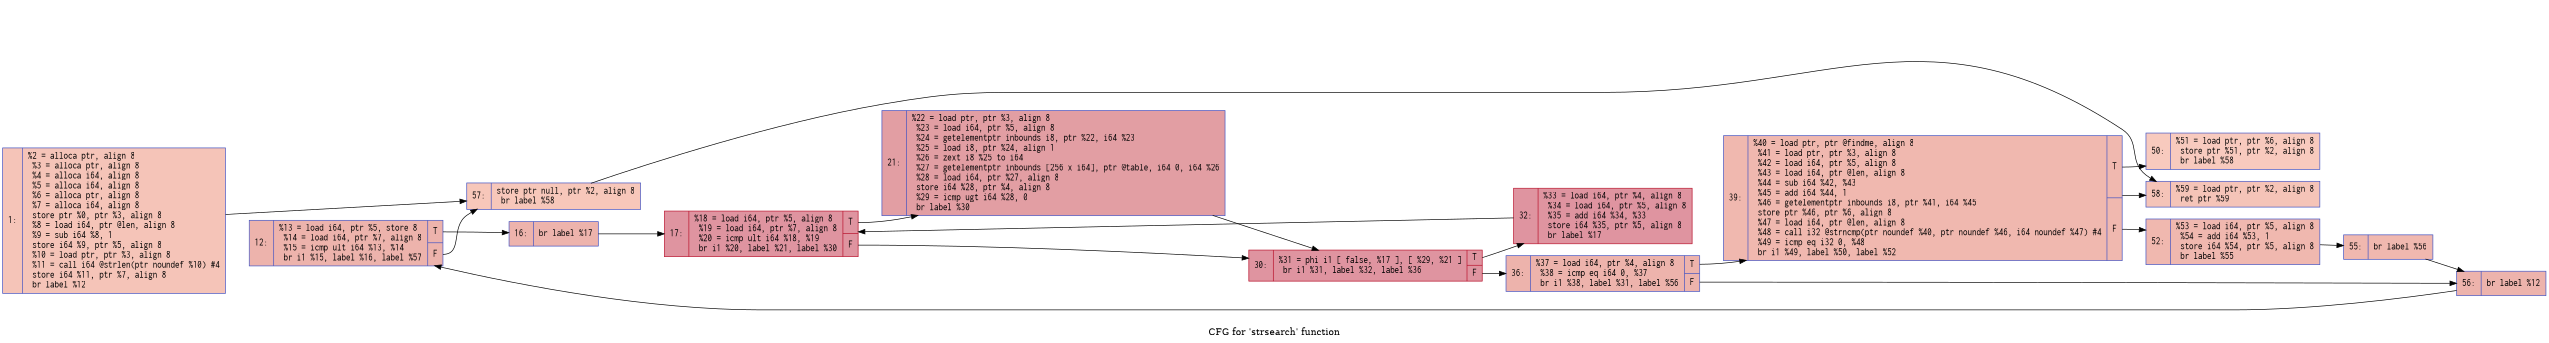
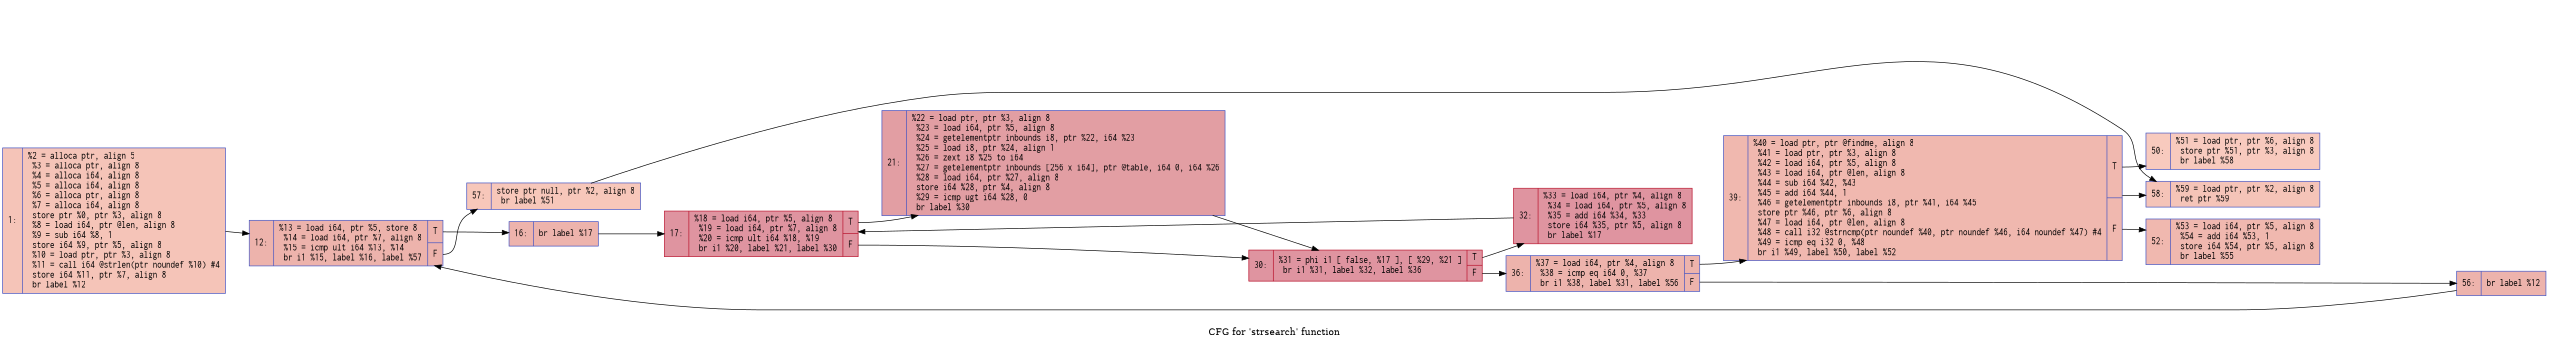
(2245, 151) -> (2245, 151)
(82, 156) -> (82, 156)
(526, 201) -> (526, 201)
(343, 208) -> (234, 232)
(2388, 247) -> none
